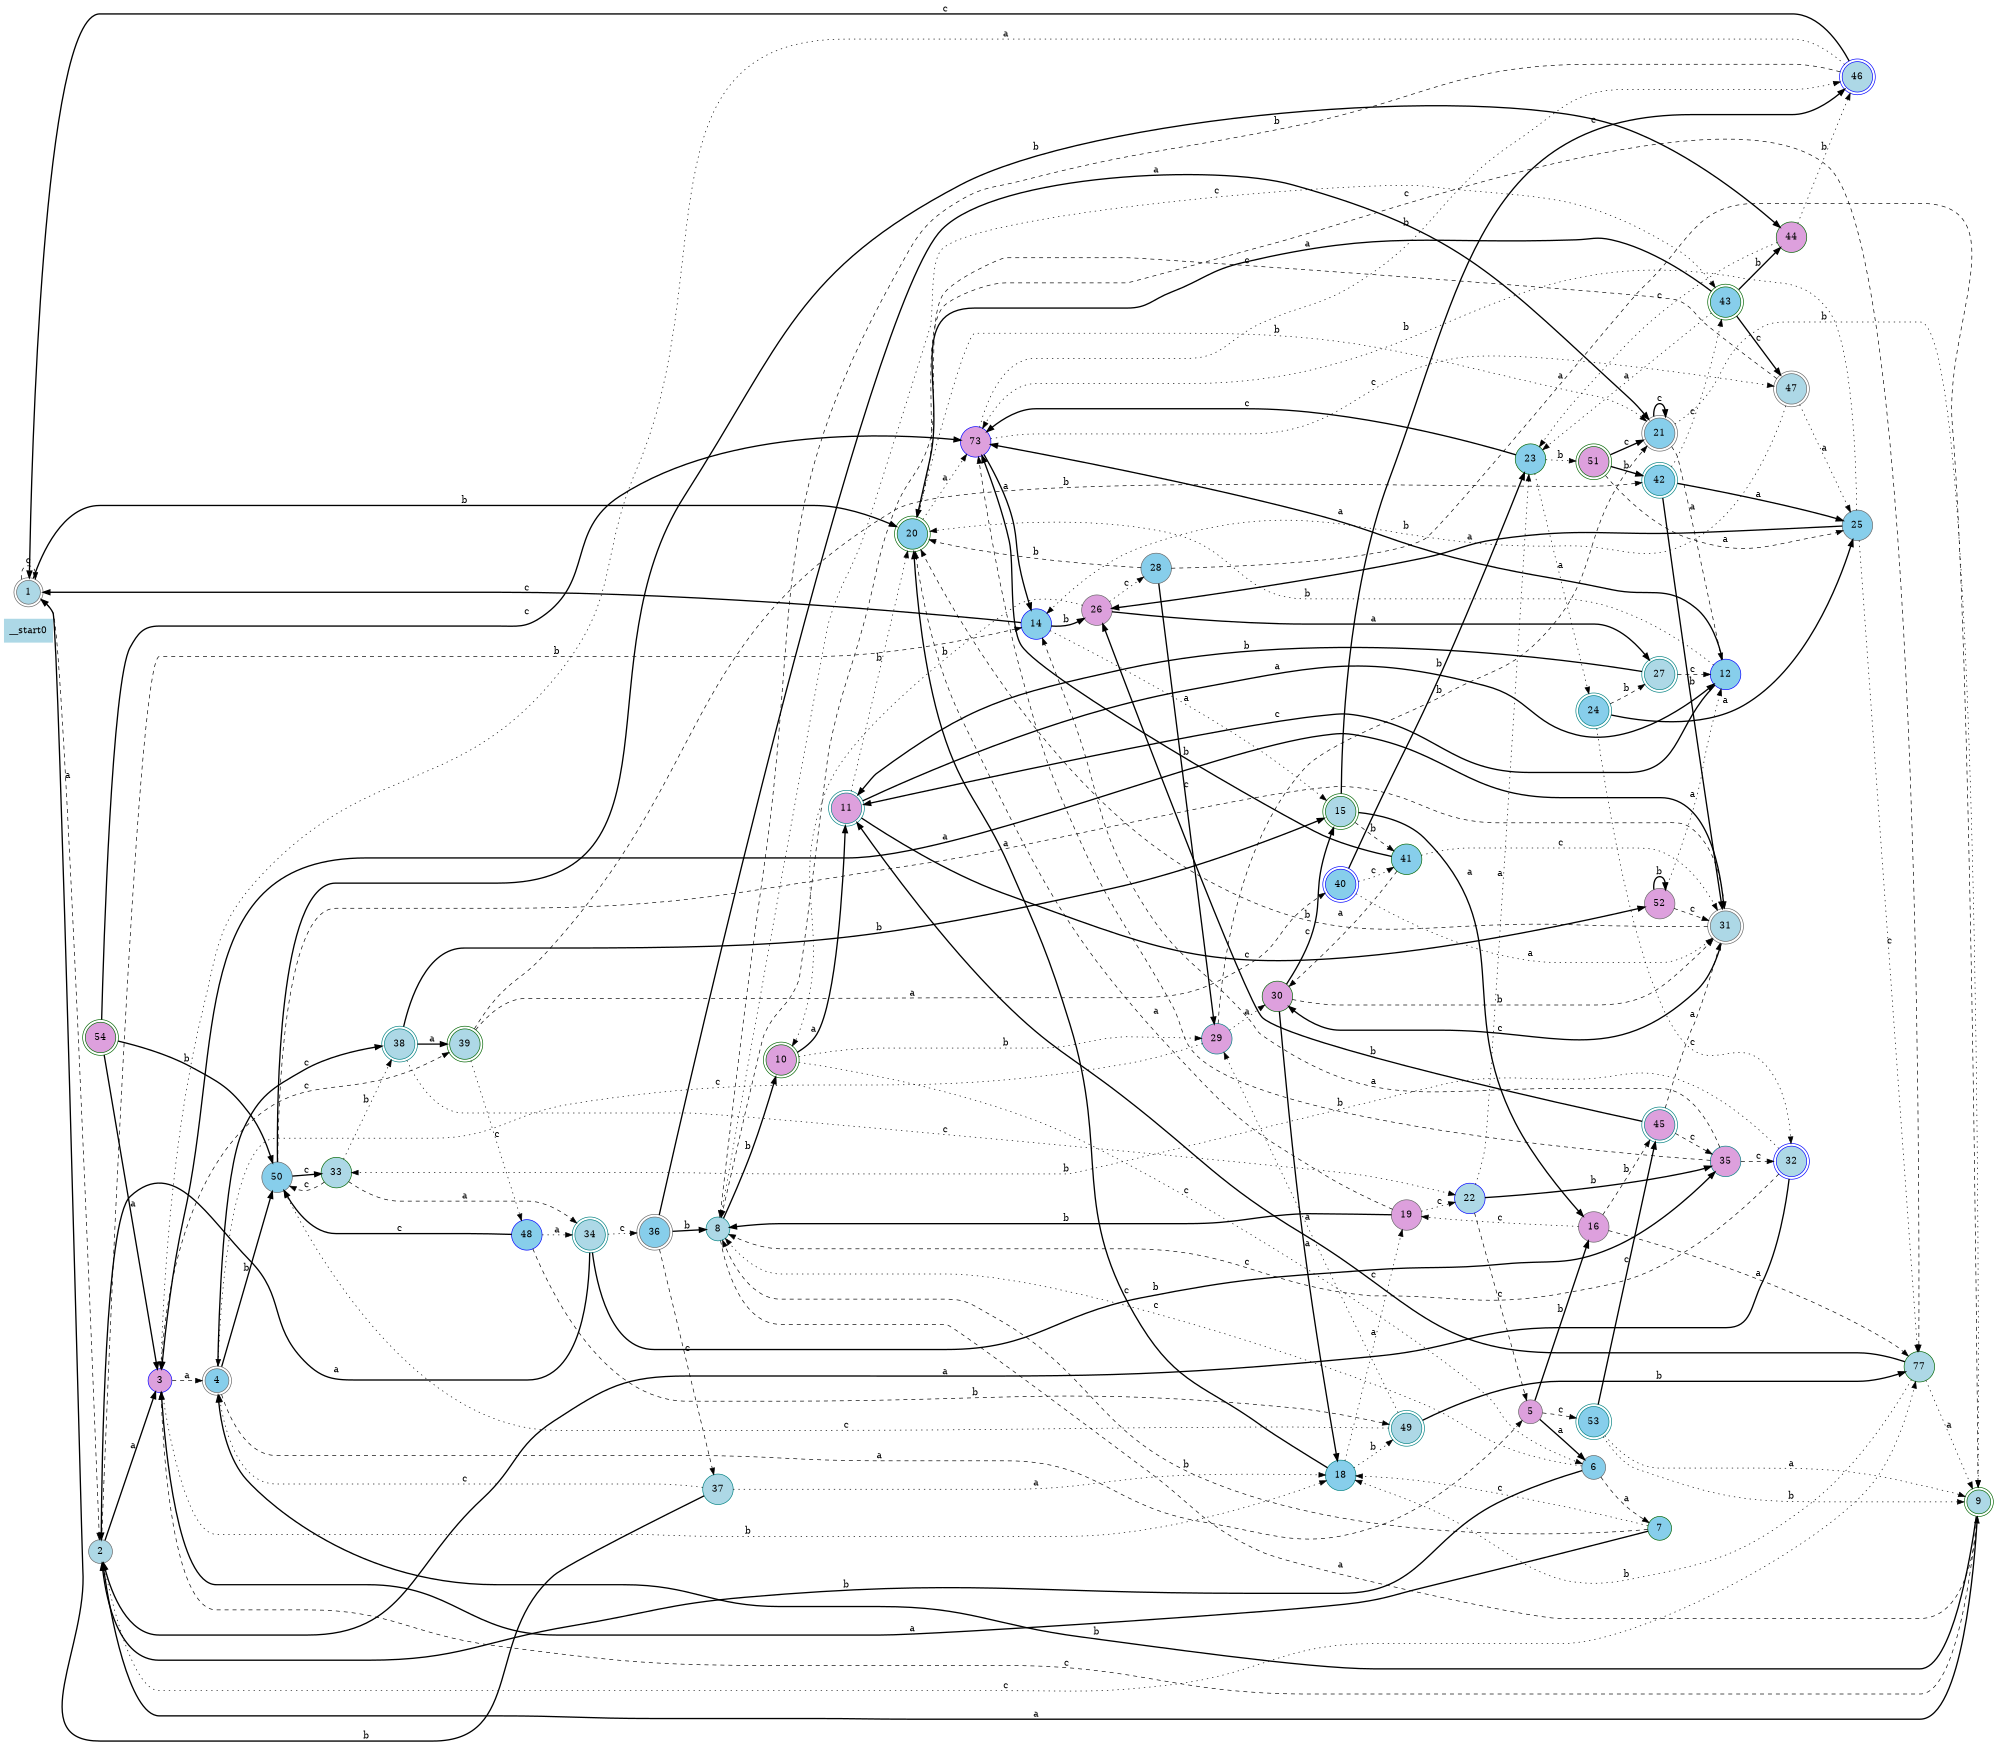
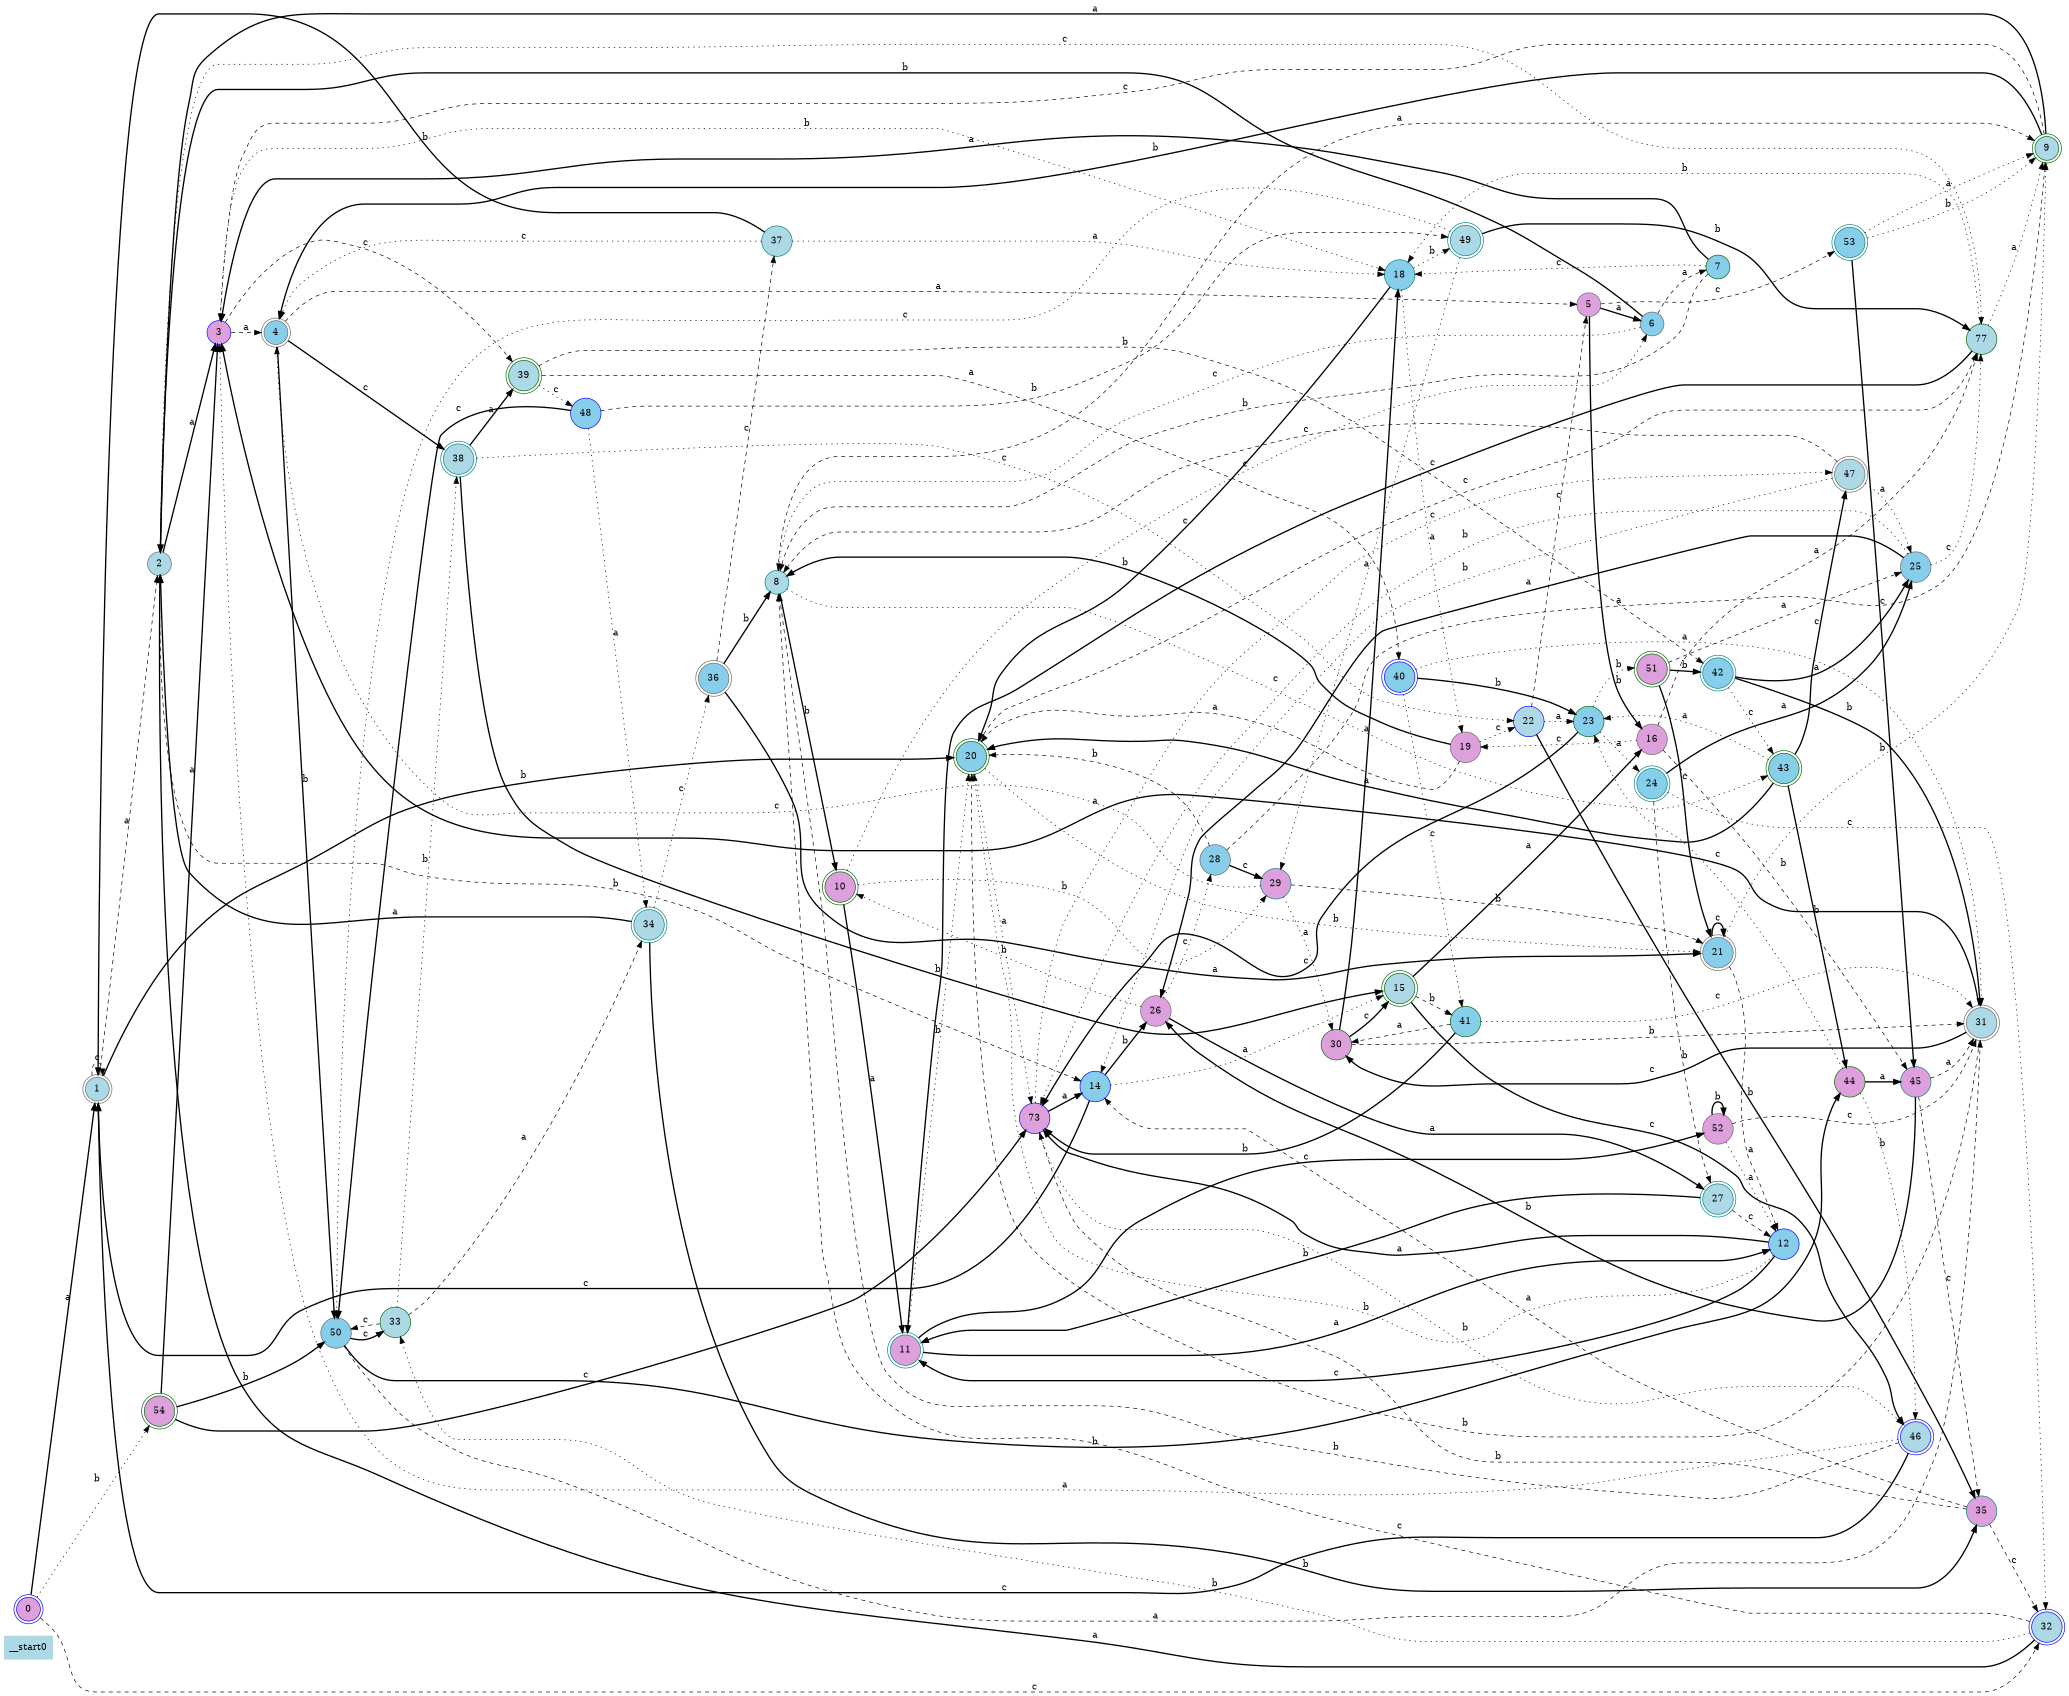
none -> (1879, 1082)
(1660, 1125) -> (1916, 1082)
none -> (28, 1609)
